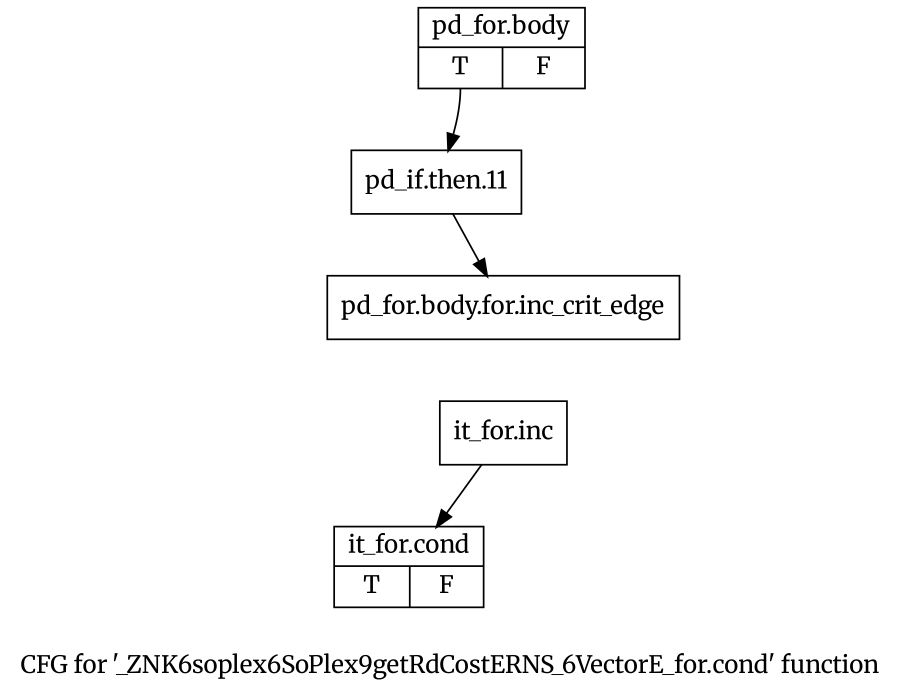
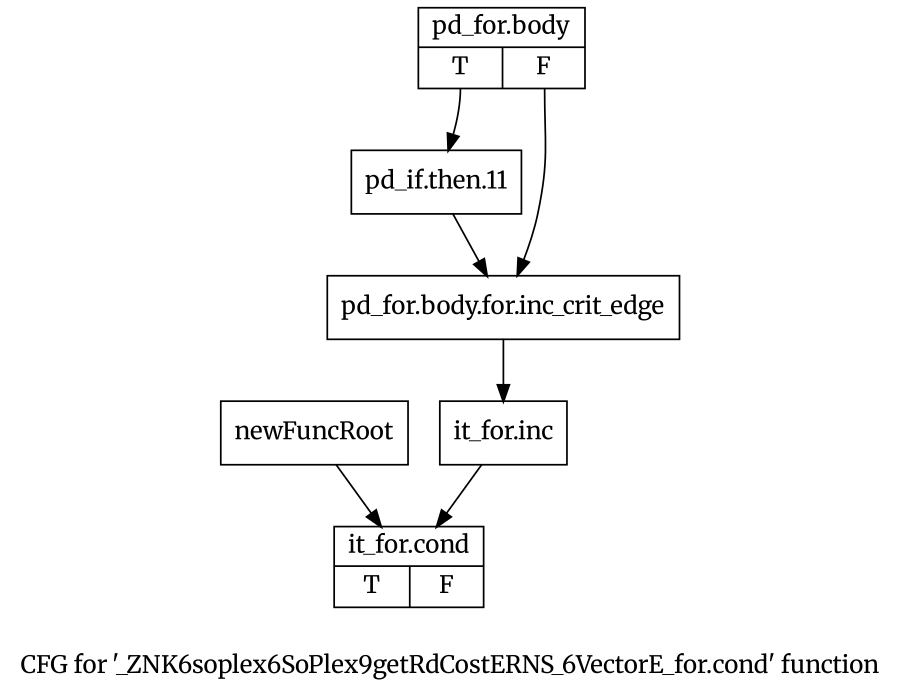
none -> (544, 175)
none -> (503, 362)
none -> (314, 433)
